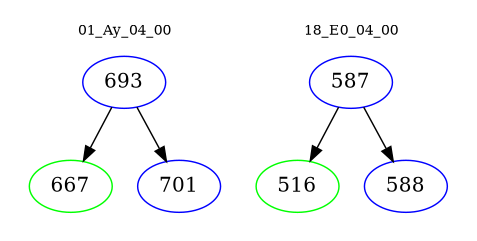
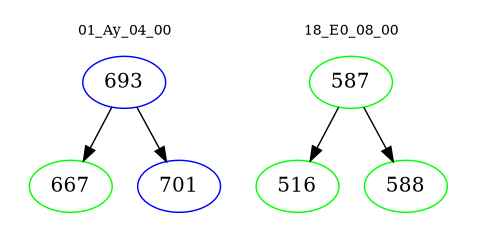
(352, 31) -> (352, 31)
(351, 82) -> (351, 82)
(406, 186) -> (406, 186)
